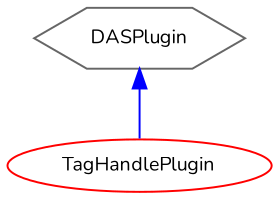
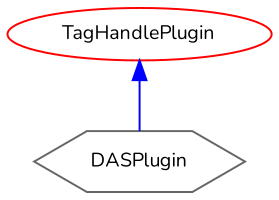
(140, 114) -> (140, 106)
